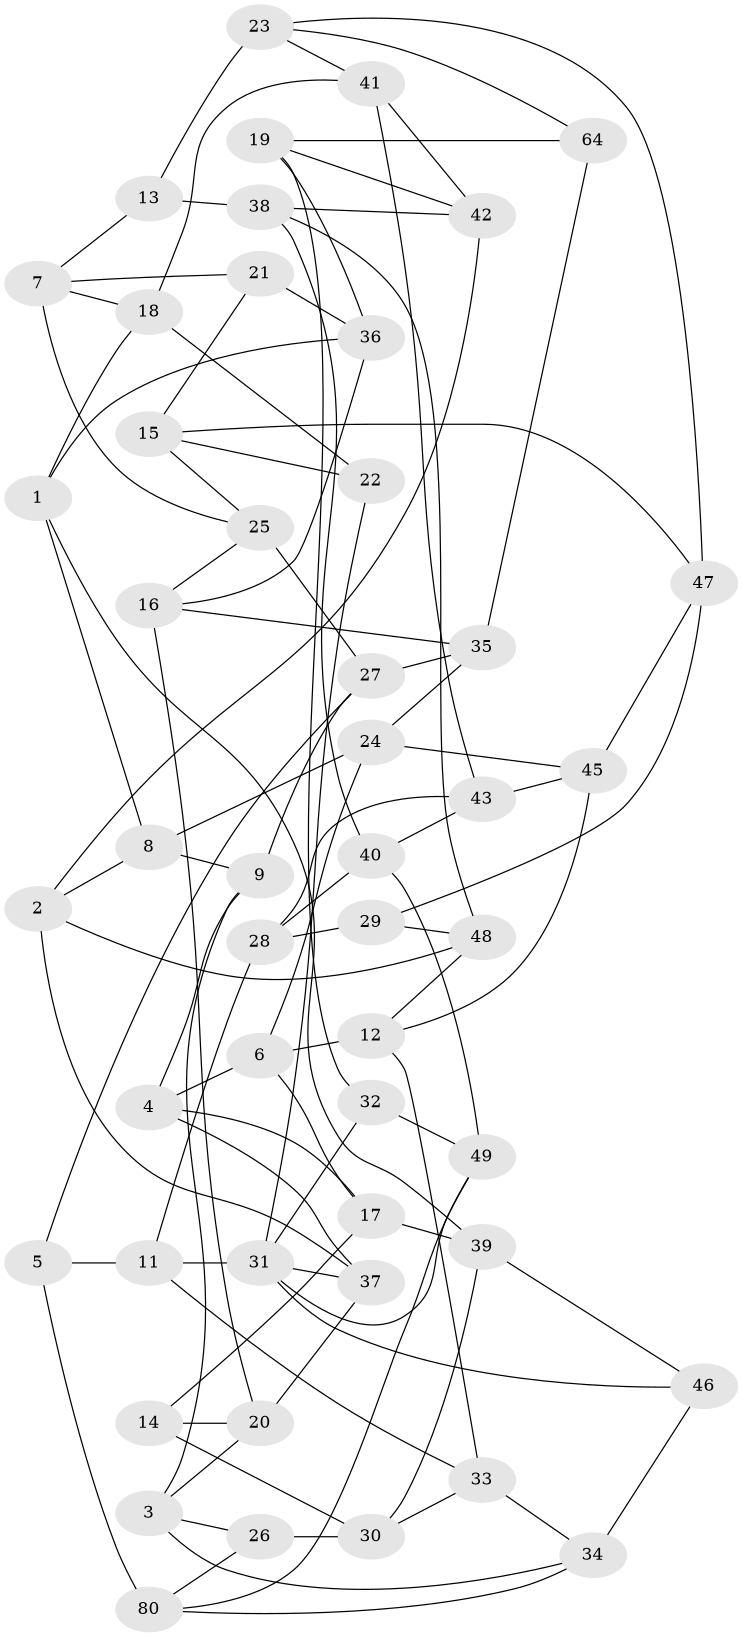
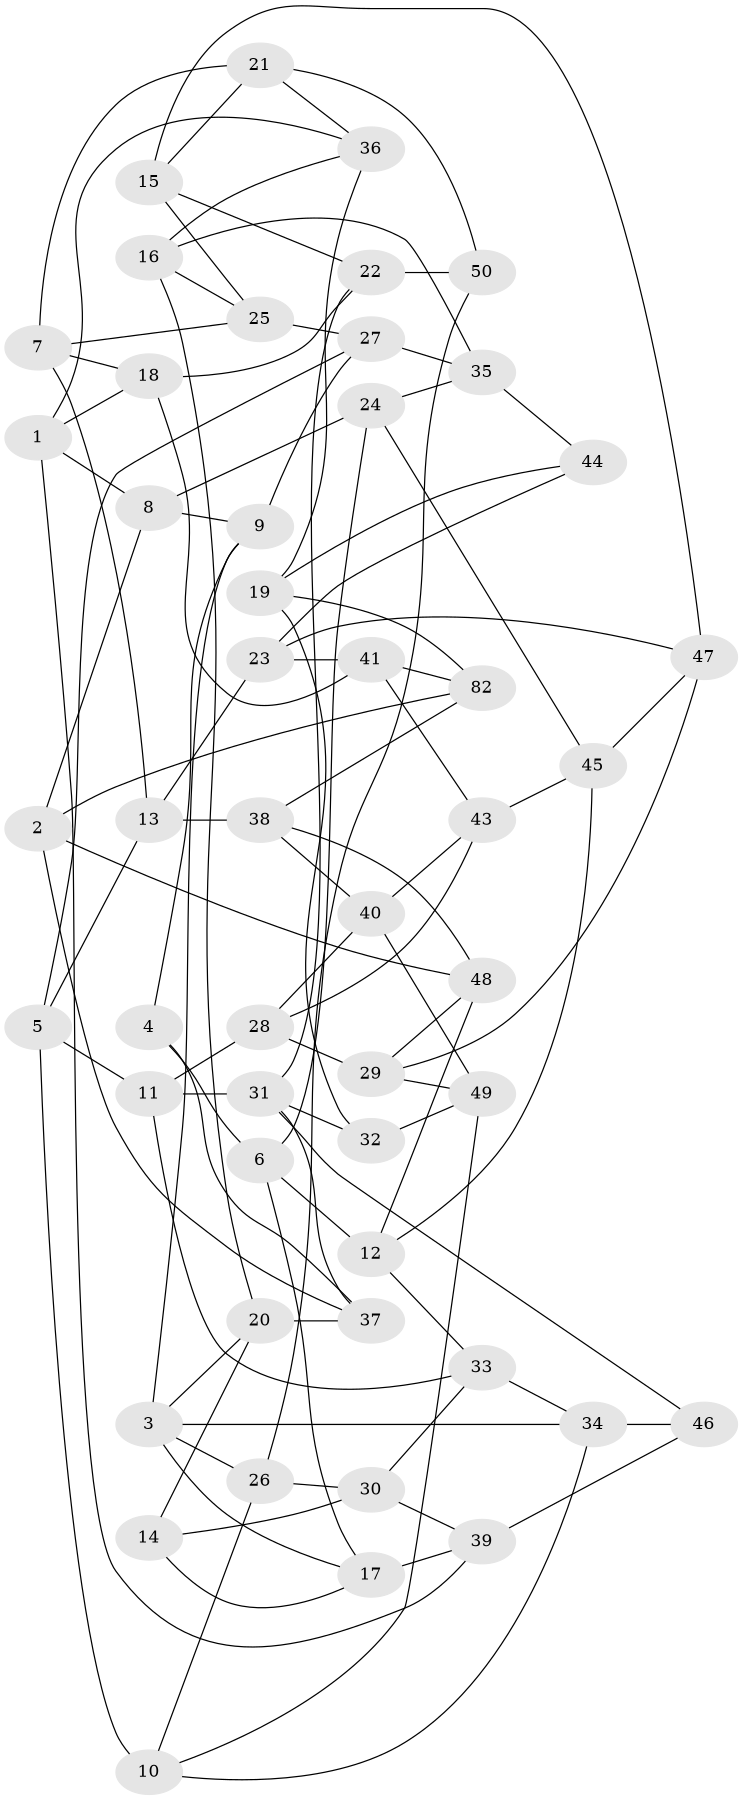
(593, 141) -> (593, 462)
(482, 216) -> (482, 688)
none -> (482, 273)
none -> (94, 924)
(278, 1135) -> (230, 1517)
(400, 1318) -> (427, 1084)
(149, 1610) -> (149, 1772)
